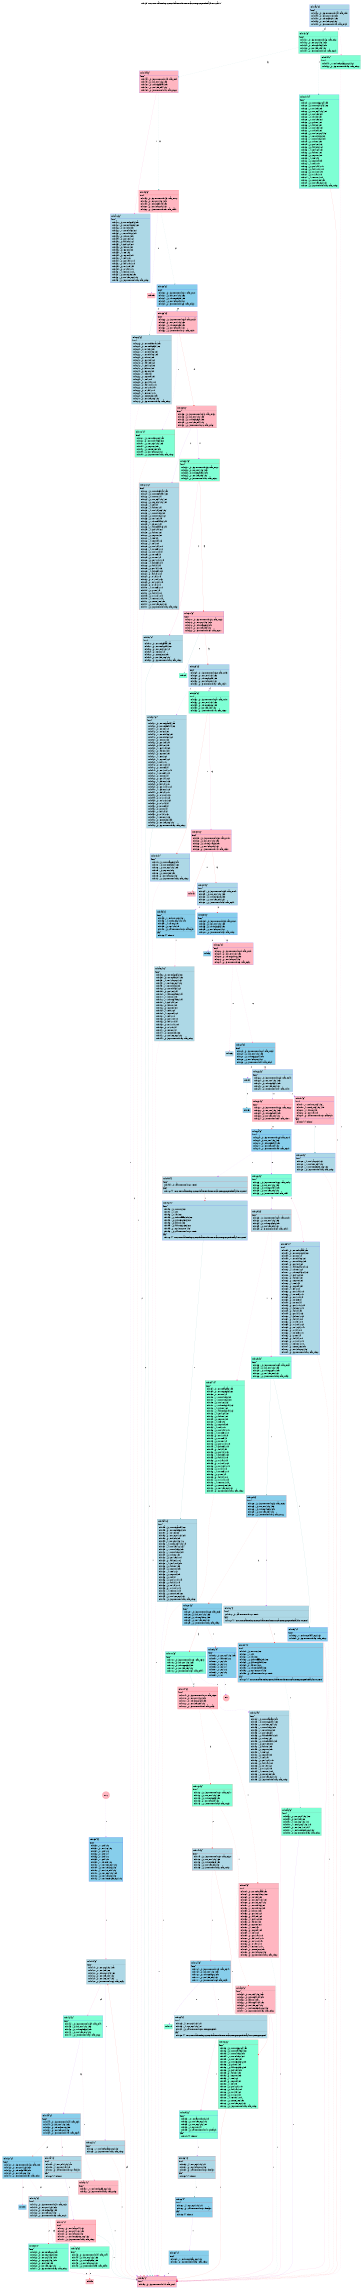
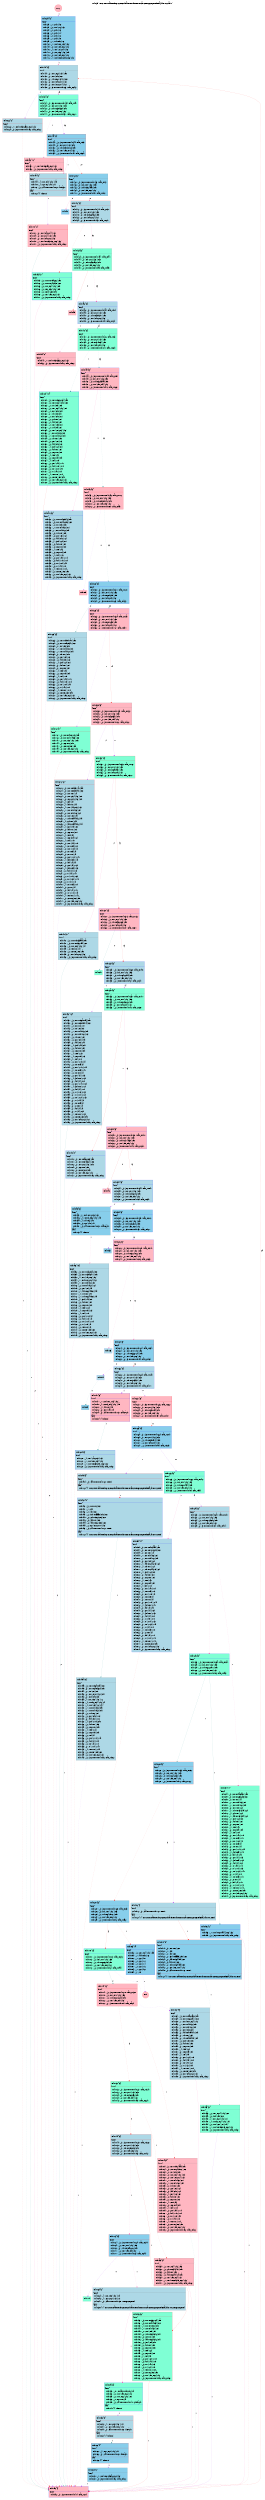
(341, 62) -> (56, 359)
none -> (95, 286)
